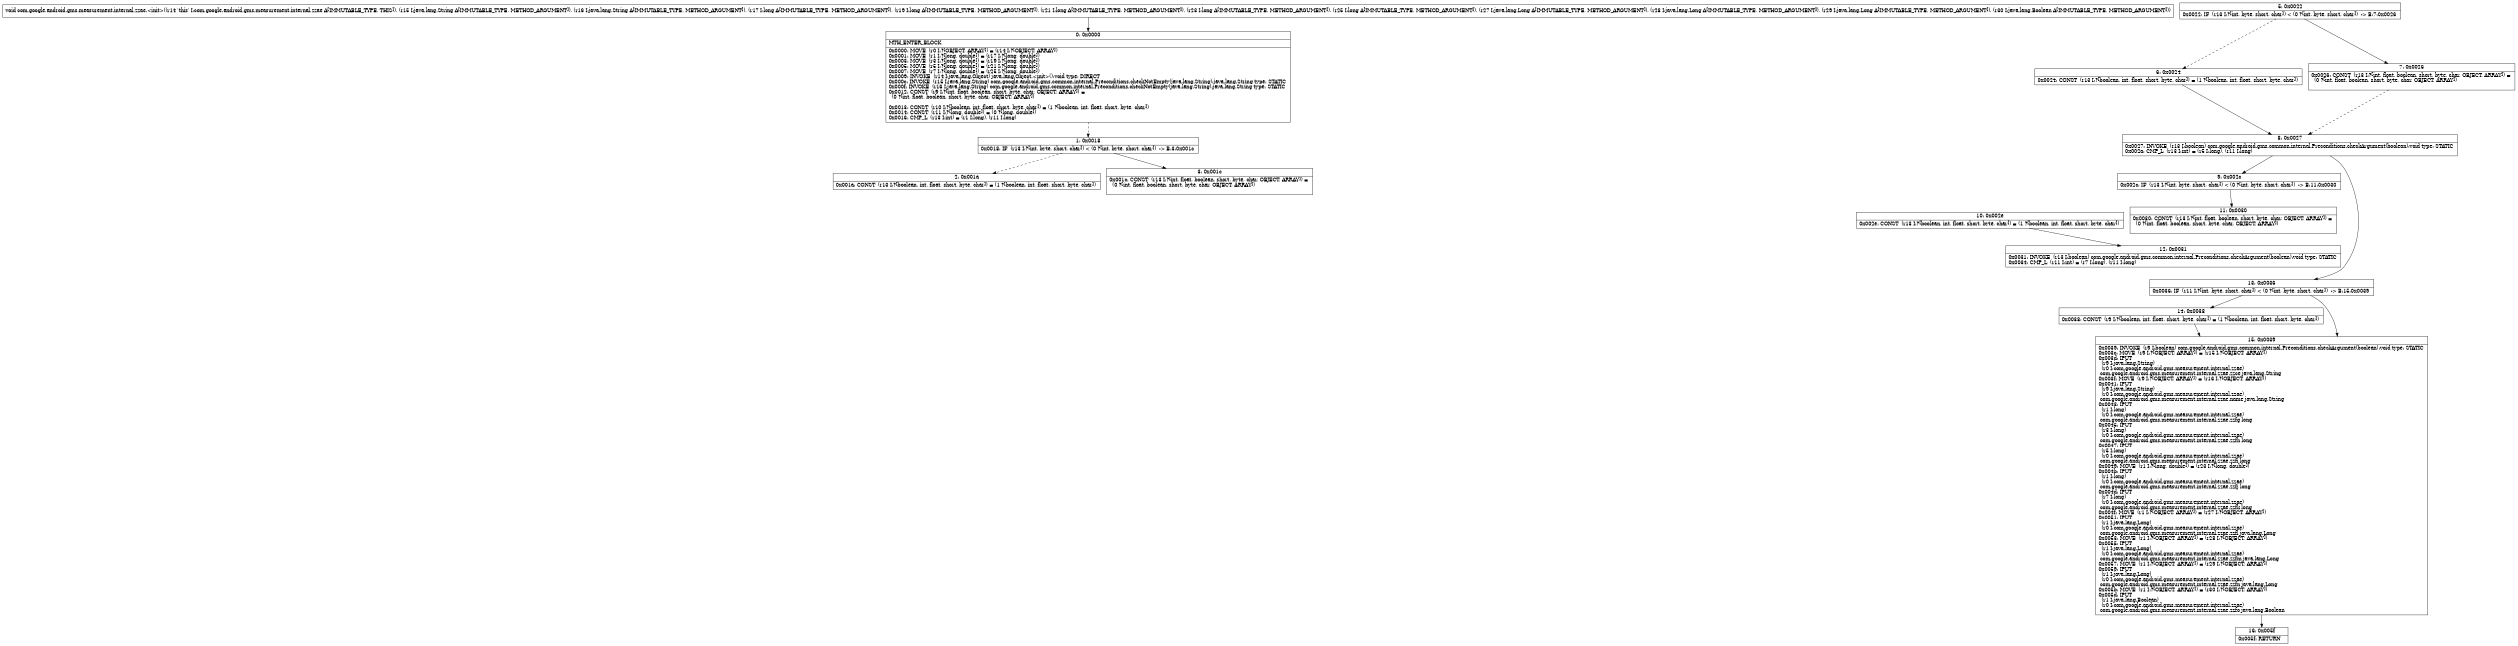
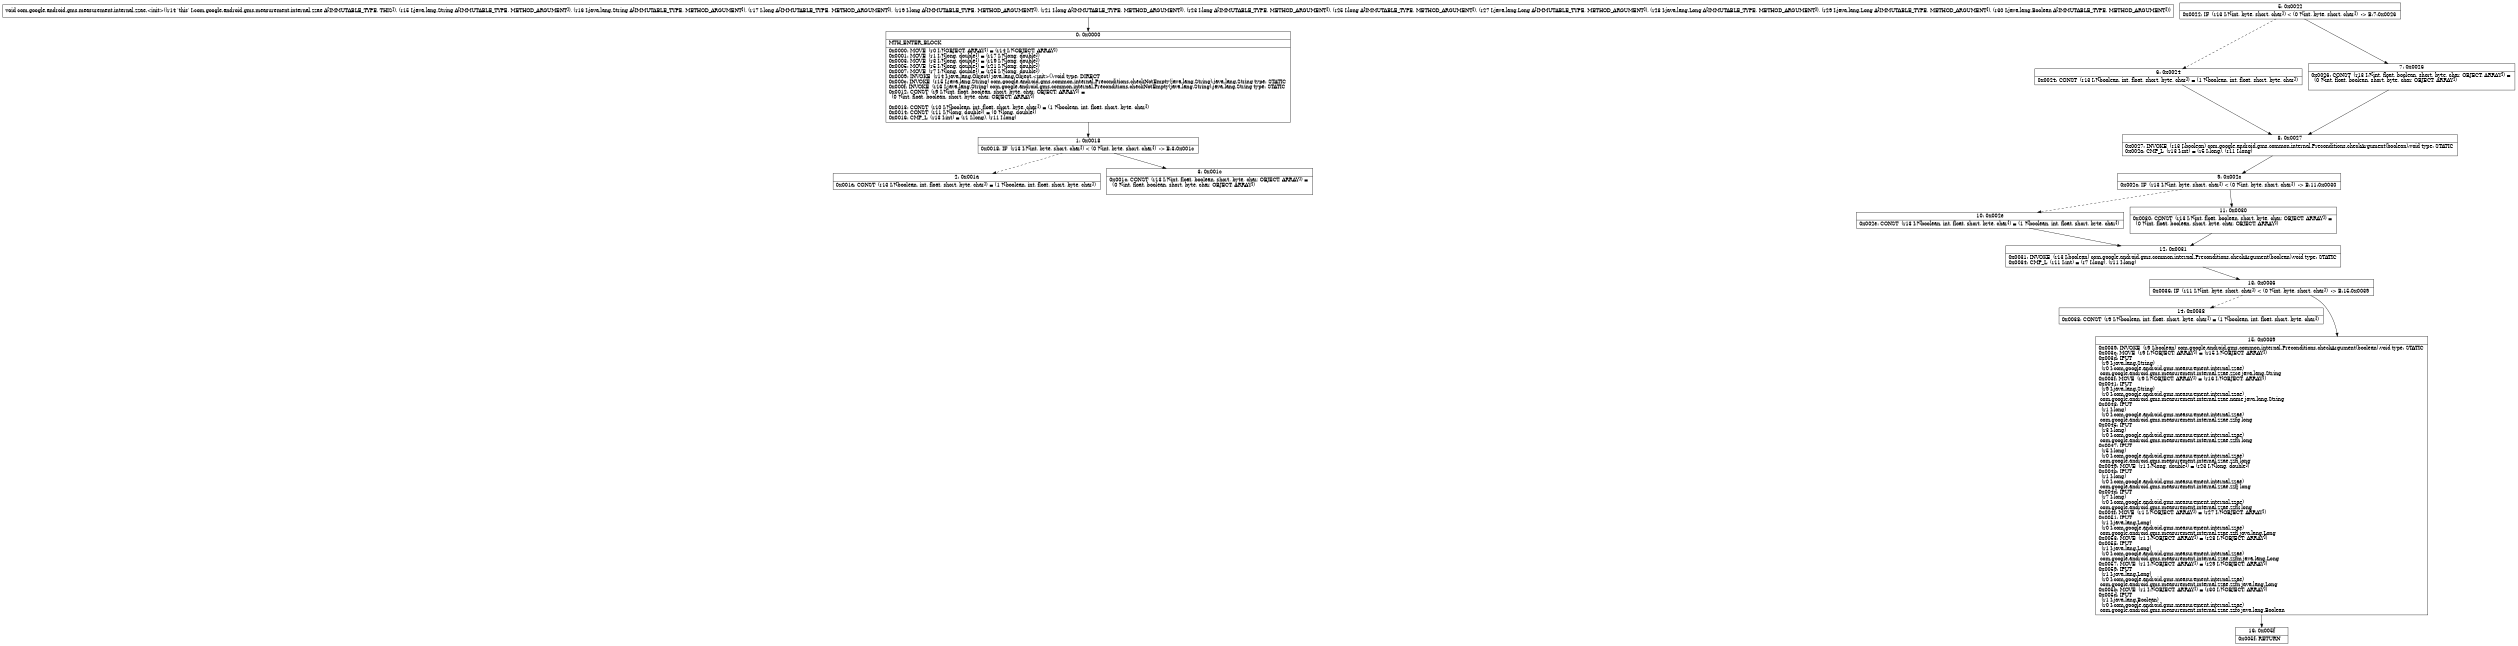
(2350, 111) -> (2350, 111)
(1088, 128) -> (1088, 128)
none -> (2111, 201)
(2358, 223) -> (2220, 273)
none -> (2203, 239)
(2228, 301) -> (2228, 301)
(2197, 329) -> none
